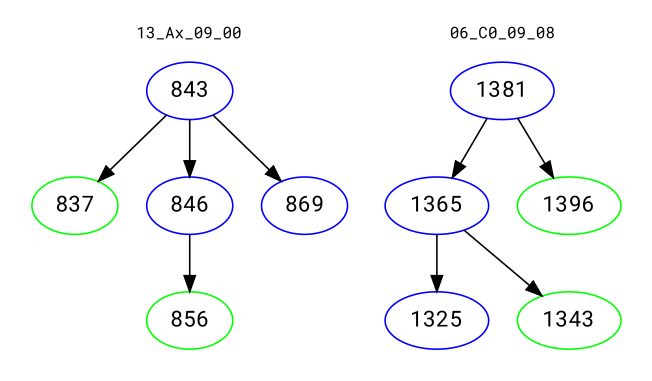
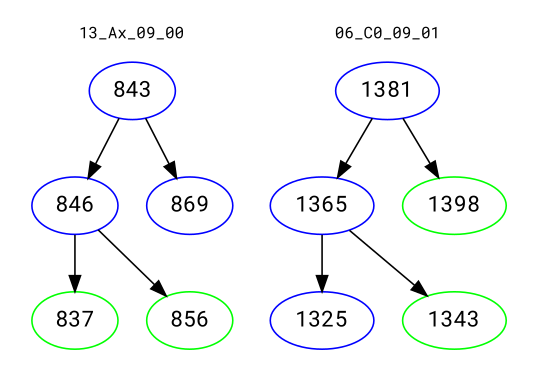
(503, 34) -> (388, 34)
(138, 143) -> (75, 255)
(569, 206) -> (454, 206)
